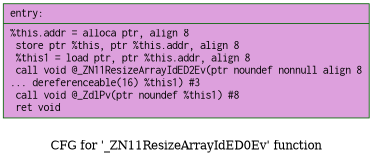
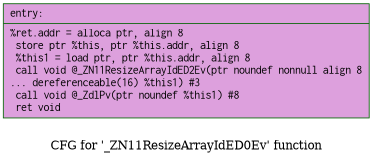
(100, 33) -> (97, 33)
